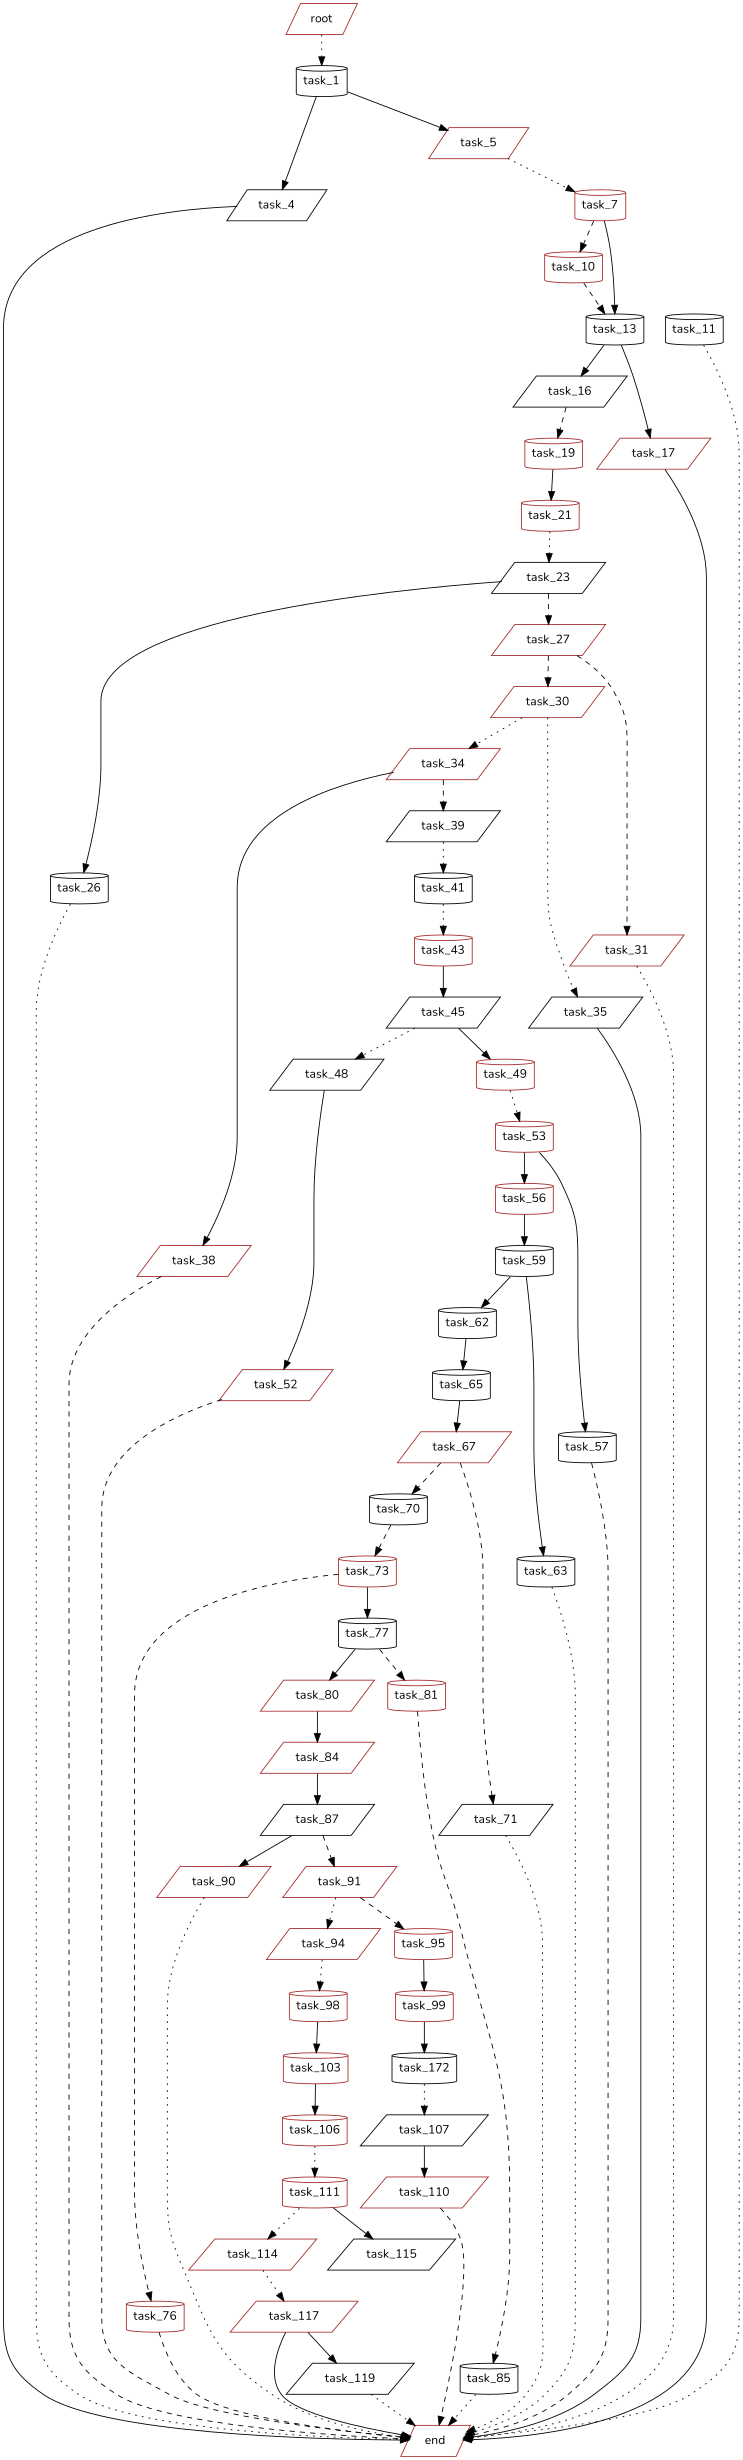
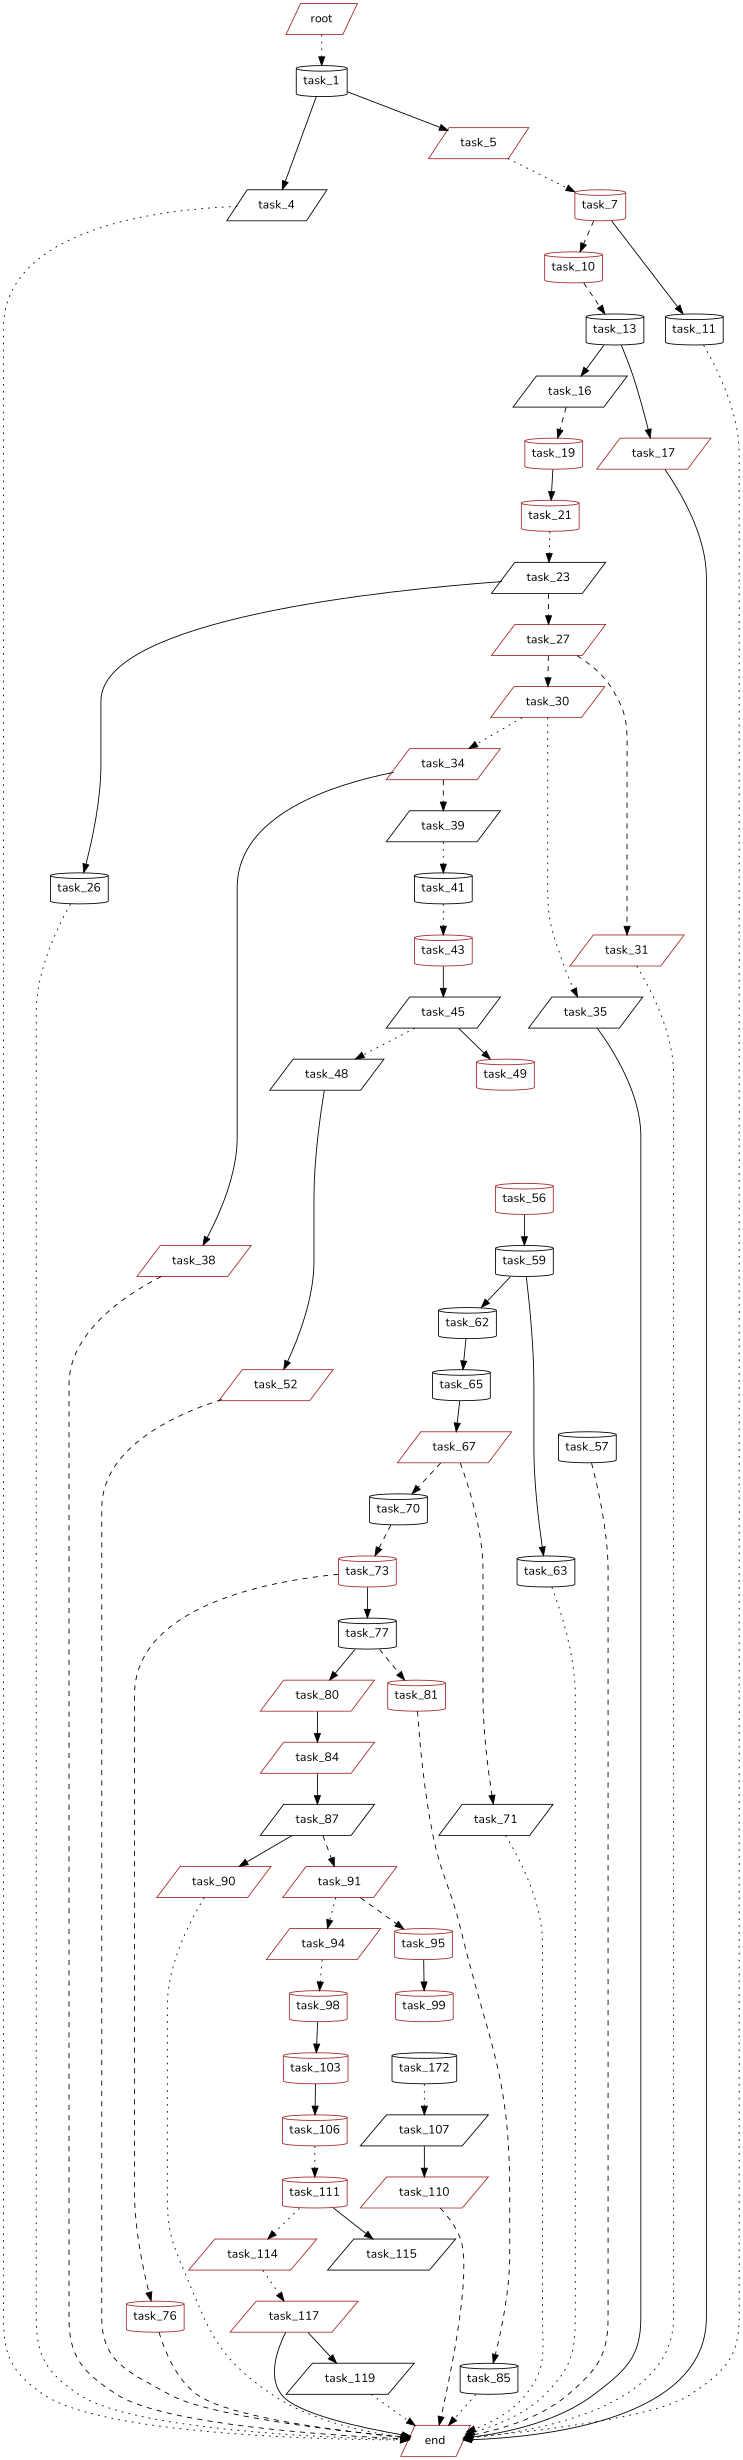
(612, 263) -> (645, 264)
(524, 1137) -> none
(3, 1406) -> (3, 1406)
(424, 2033) -> none
